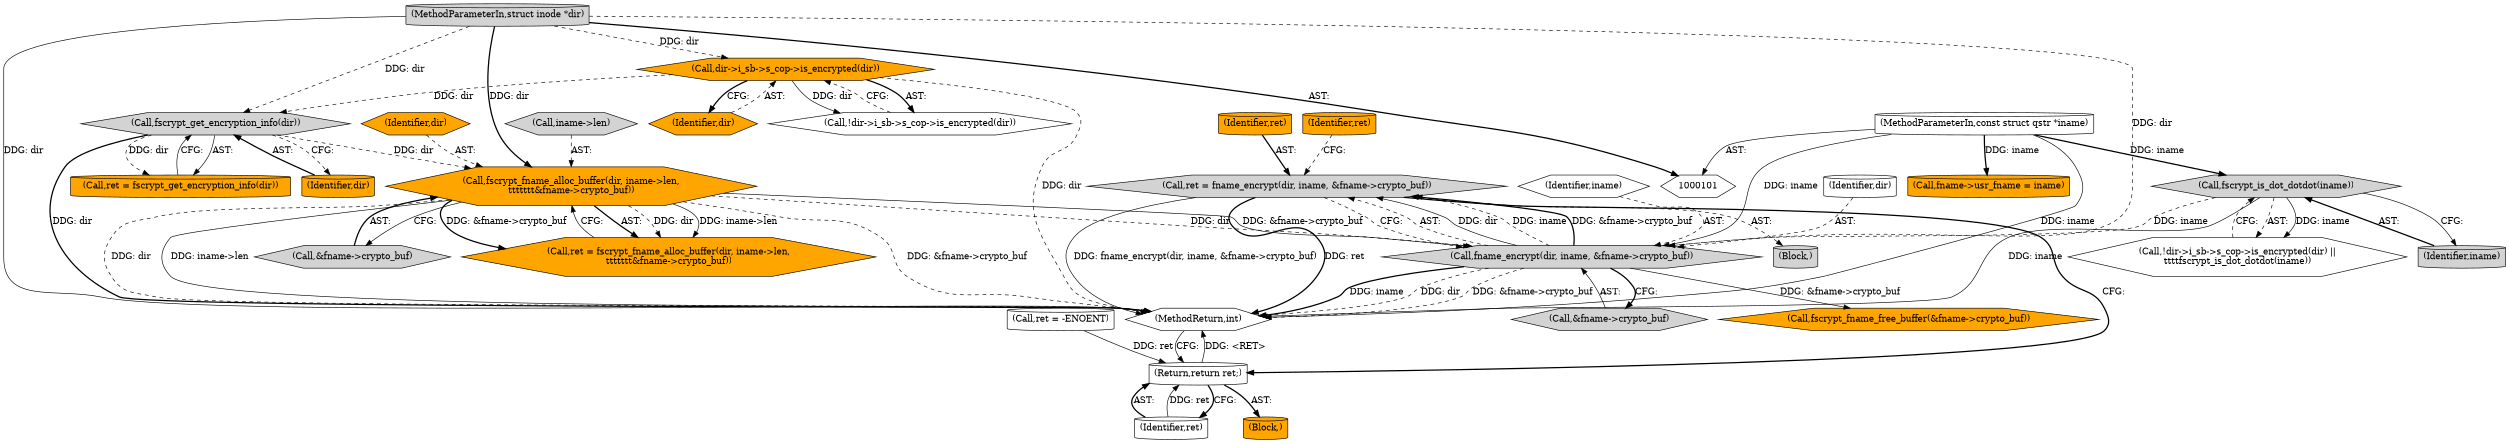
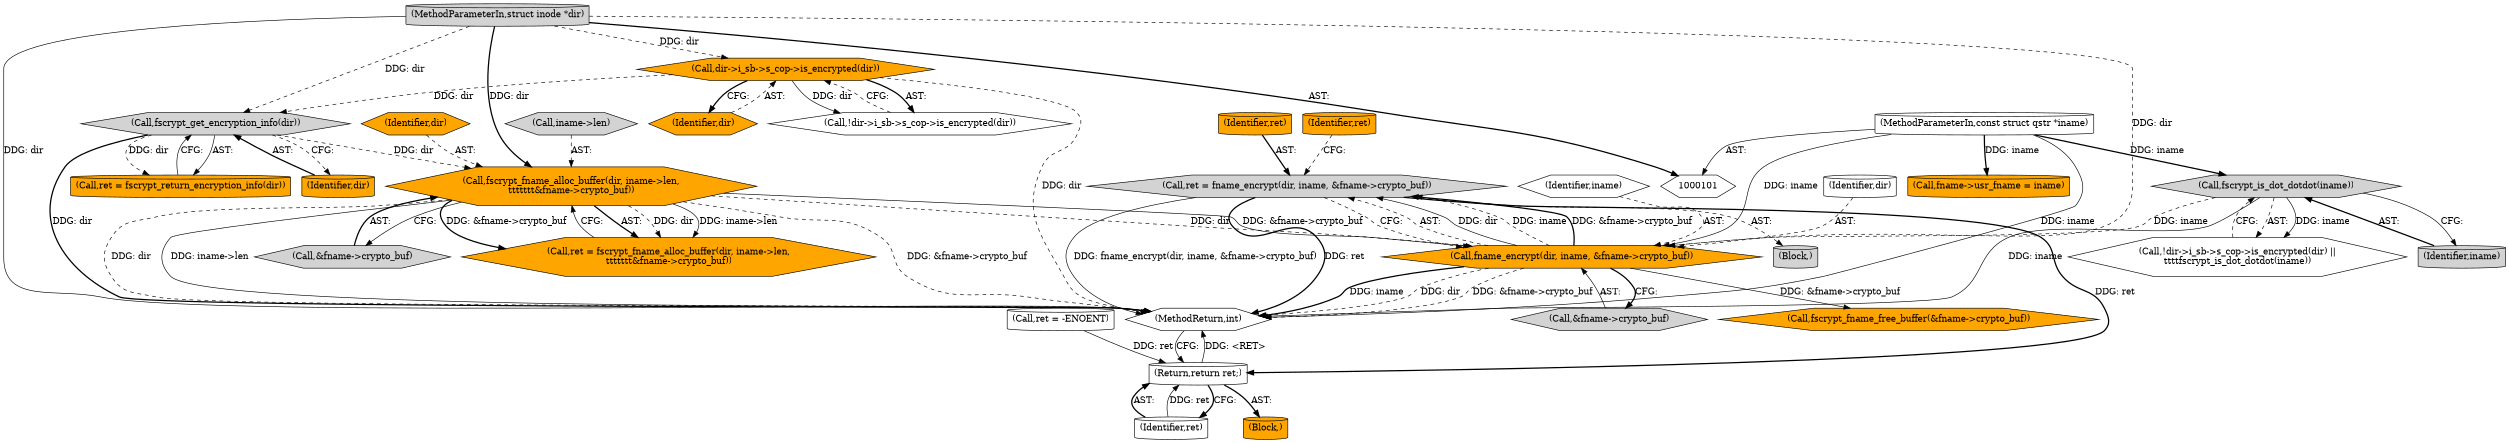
(181, 186) -> (181, 186)
(1572, 257) -> (1572, 257)
(2115, 292) -> (2115, 292)
